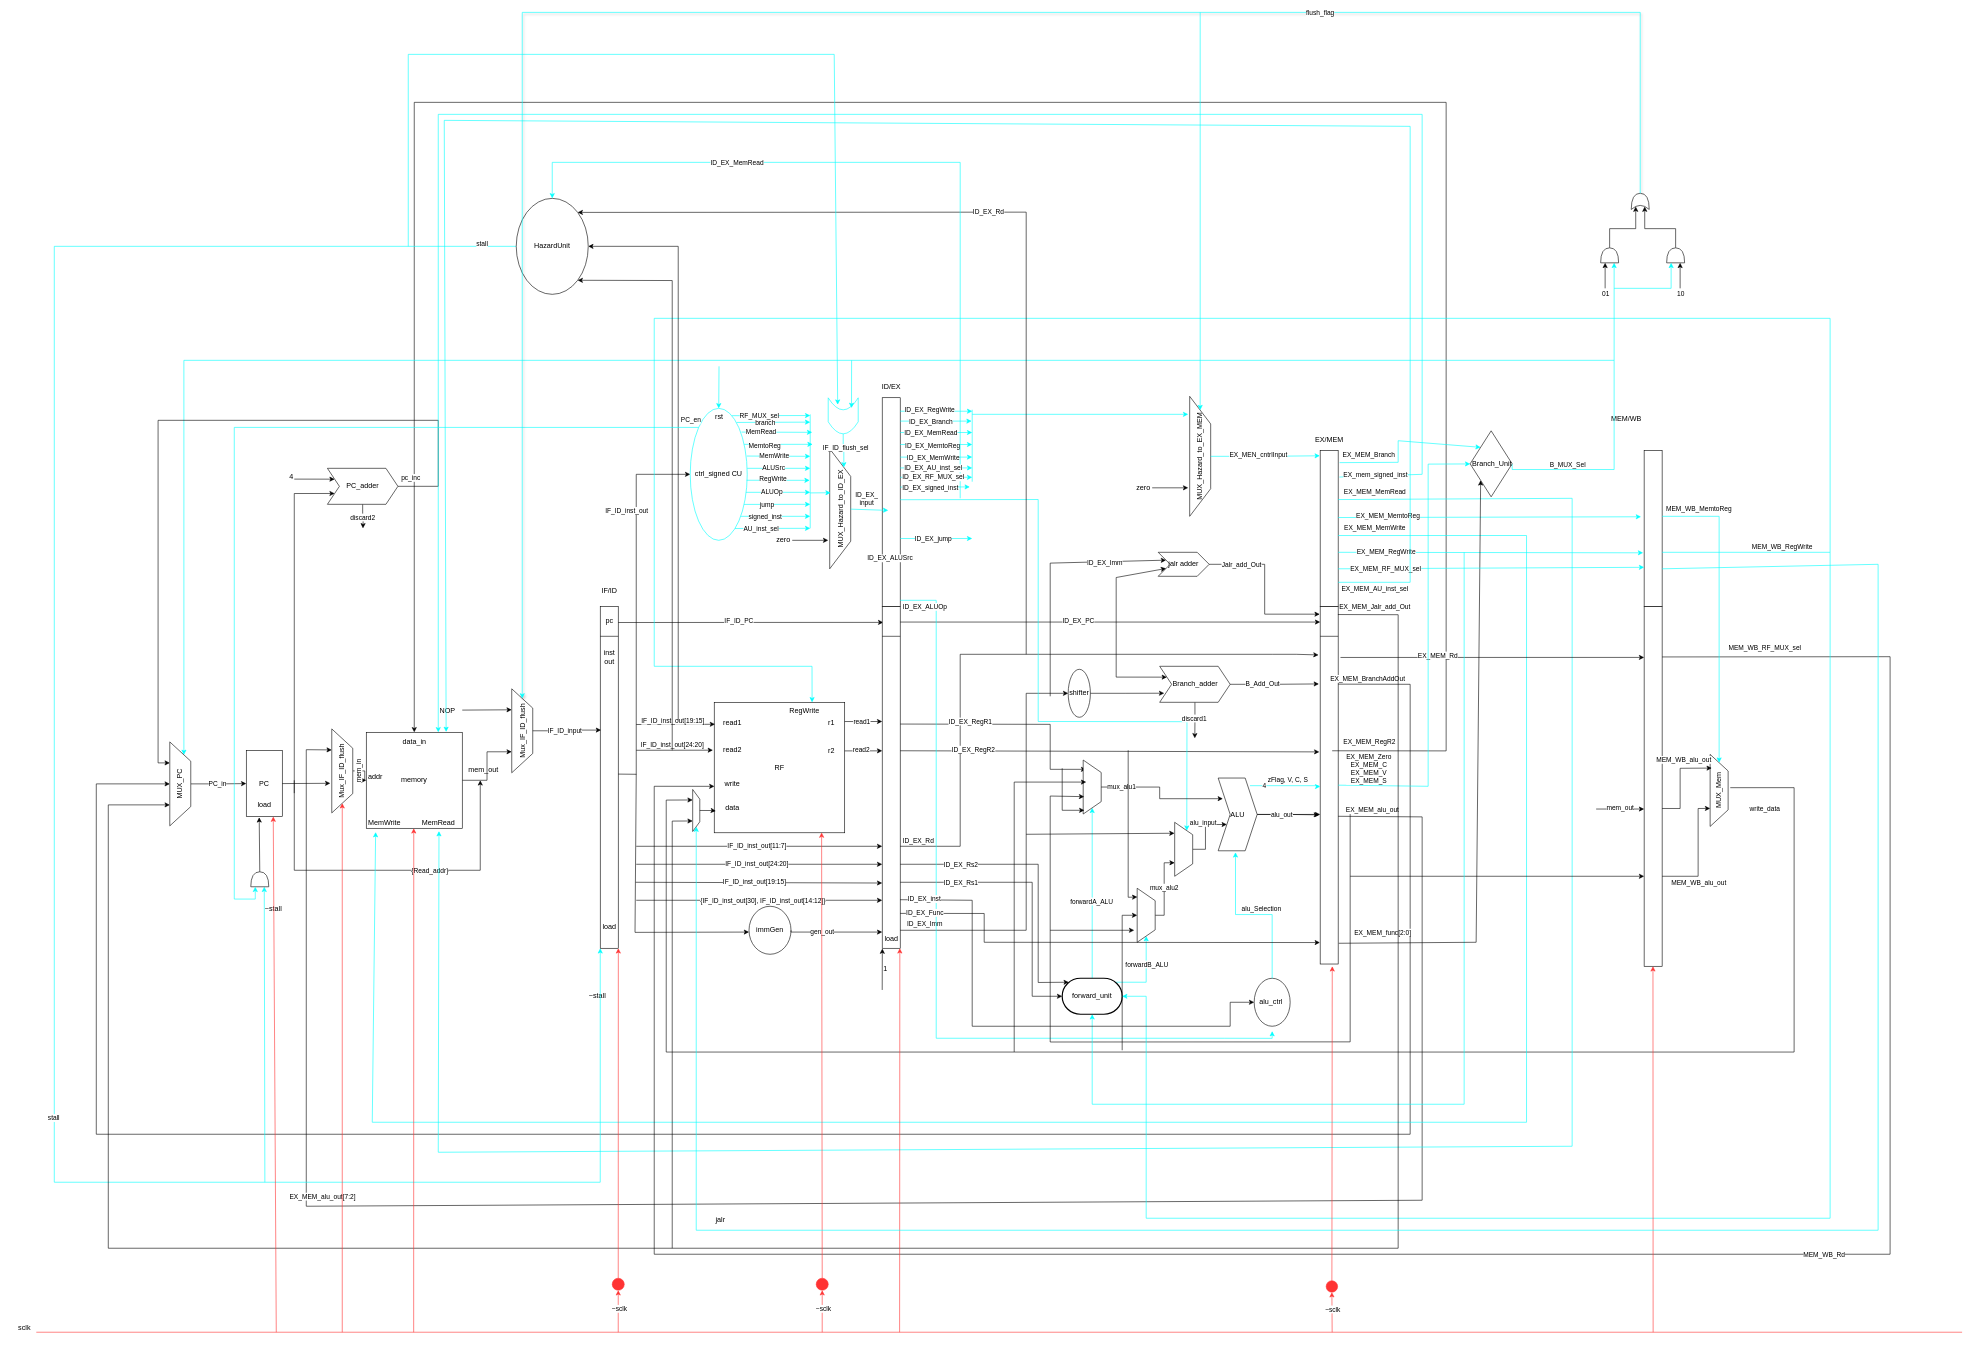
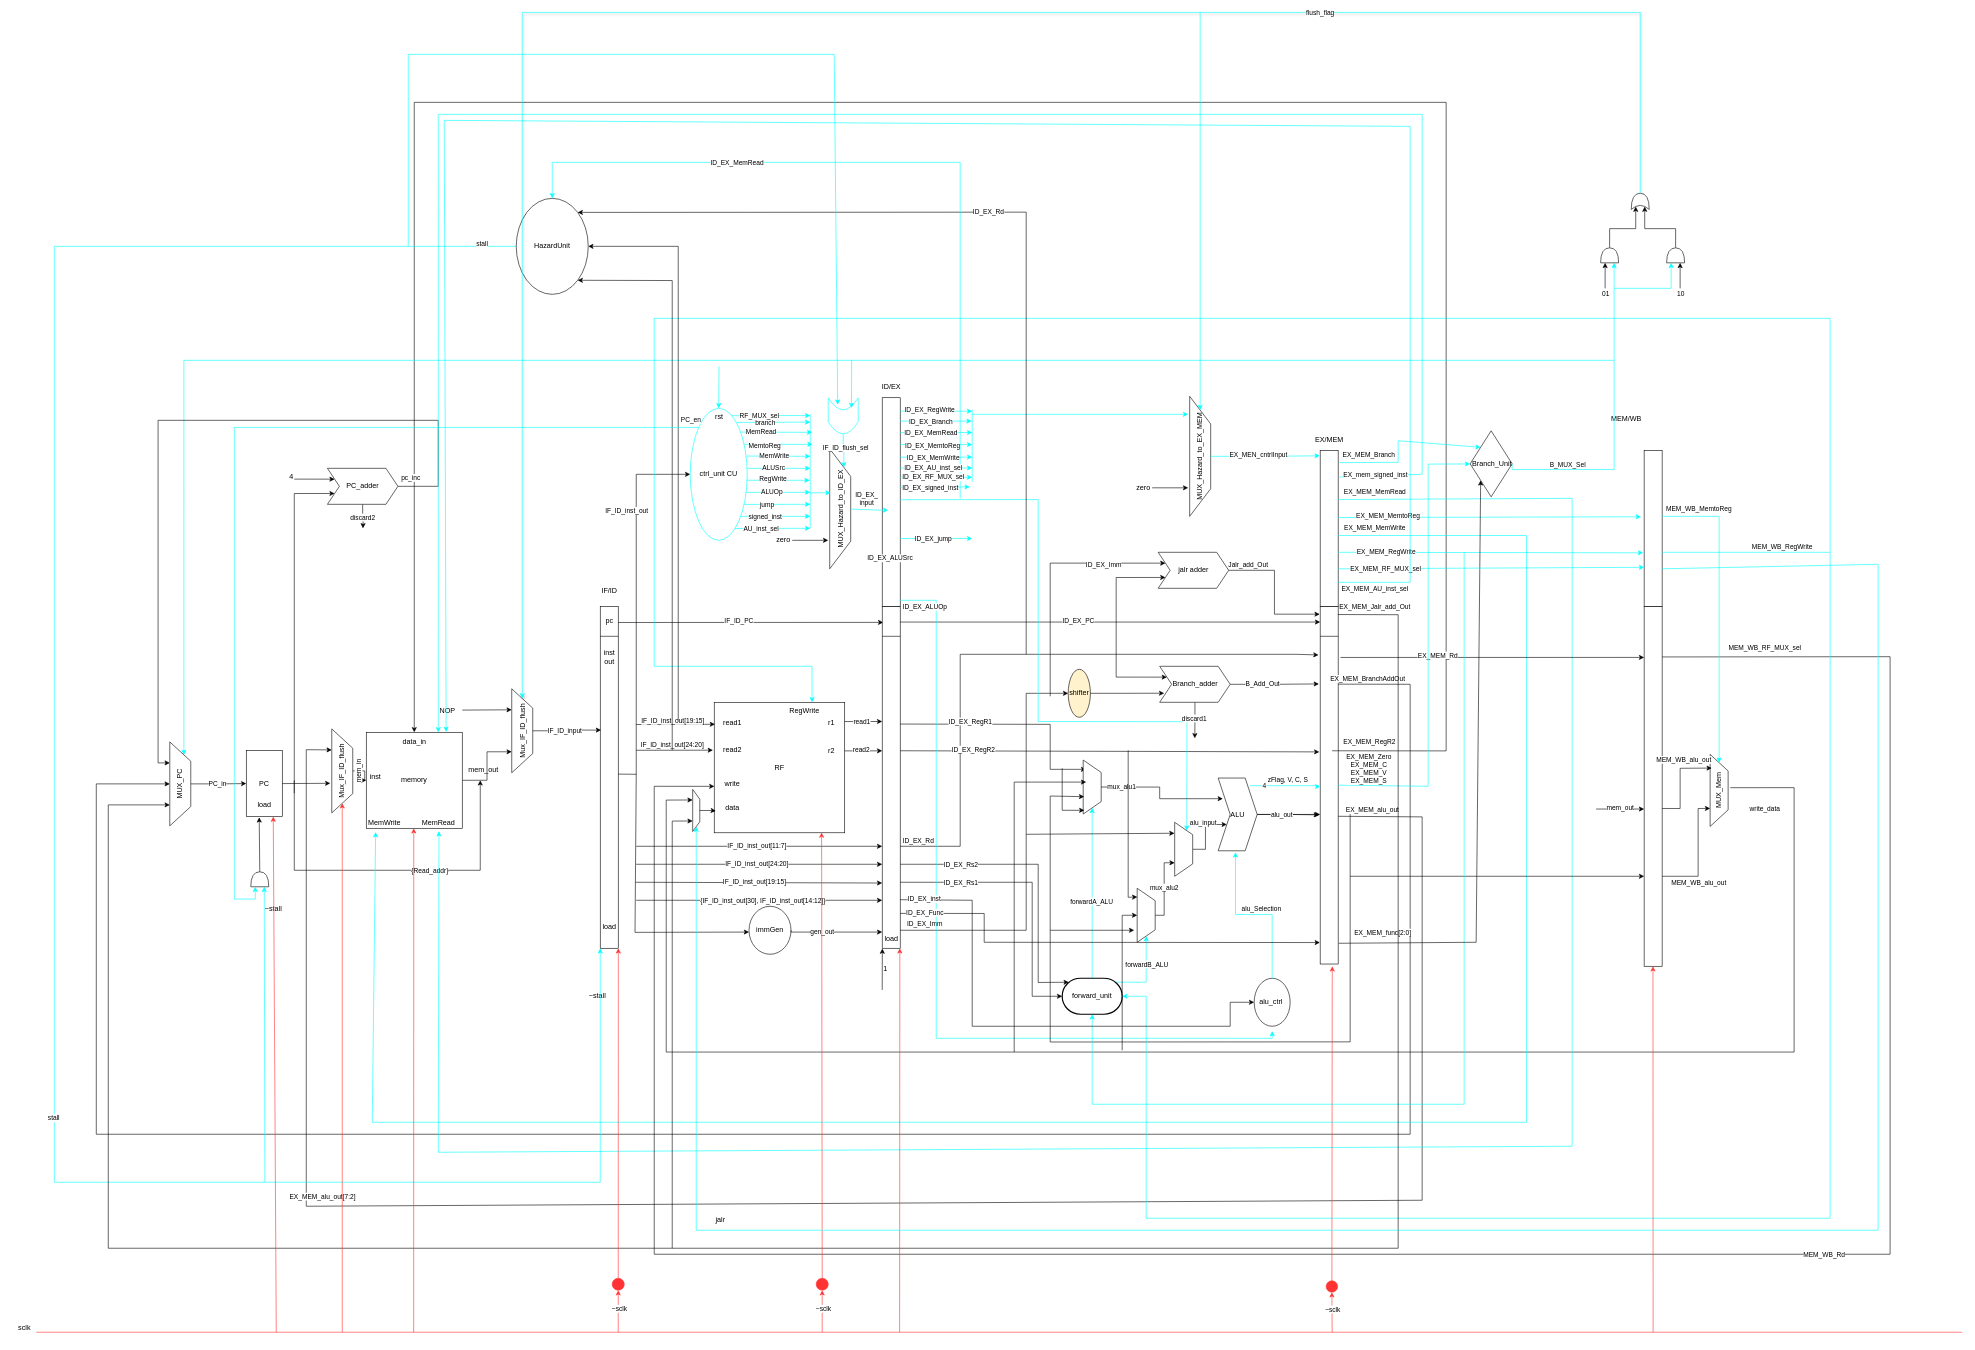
(719, 474) -> (719, 474)
(1184, 564) -> (1194, 570)
(1079, 693) -> (1079, 693)
(376, 777) -> (376, 777)
